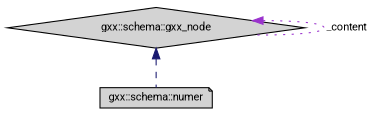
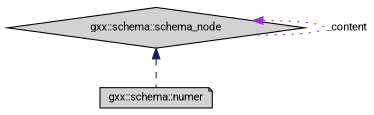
(156, 28) -> (156, 28)
